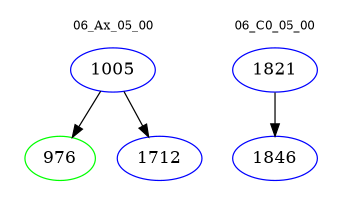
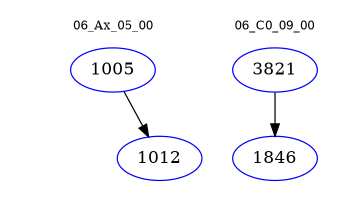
(275, 26) -> (275, 26)
(275, 70) -> (275, 70)
(60, 158) -> none
(160, 158) -> (160, 158)
